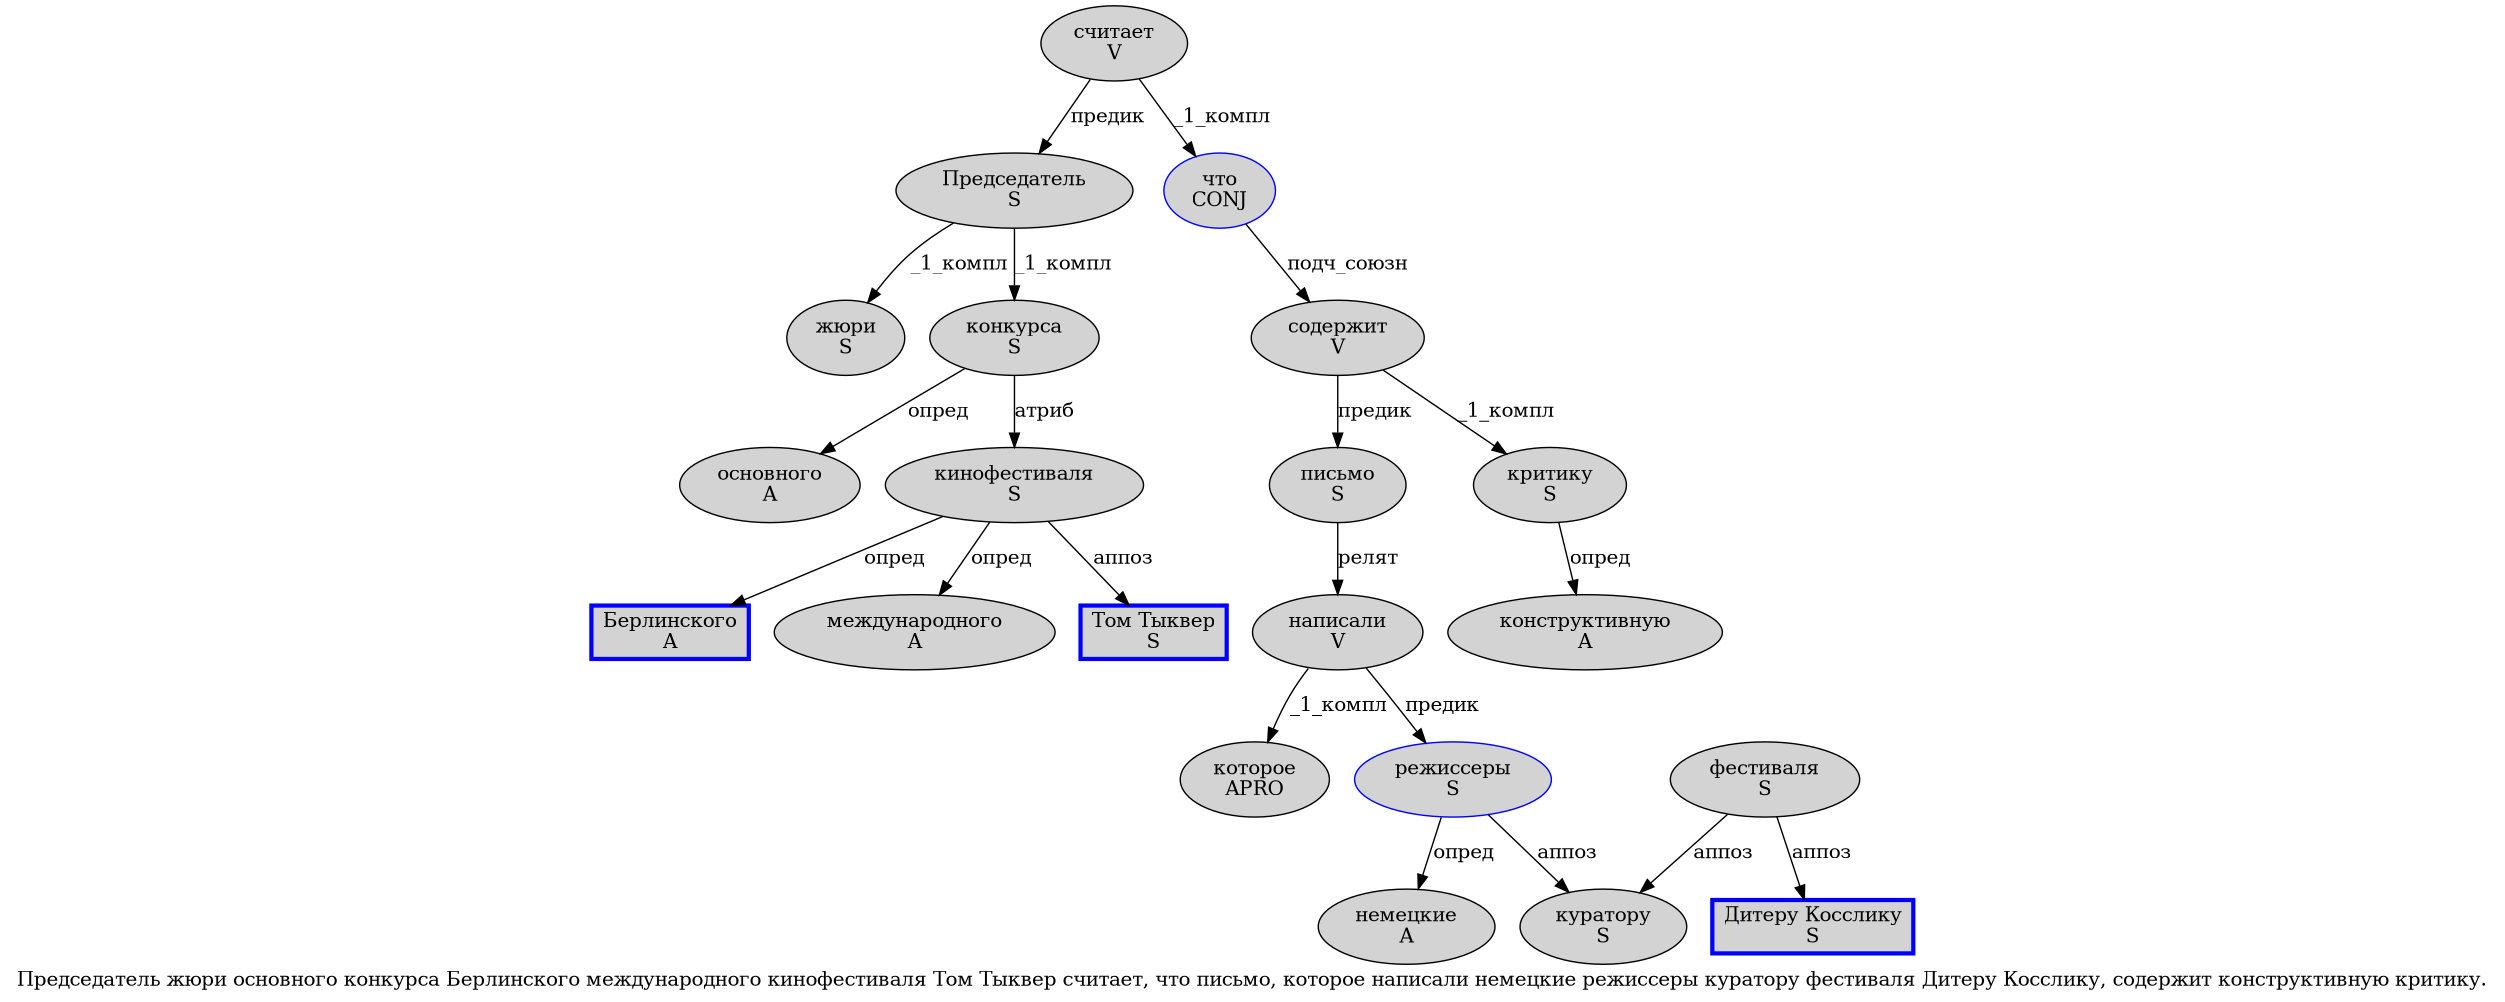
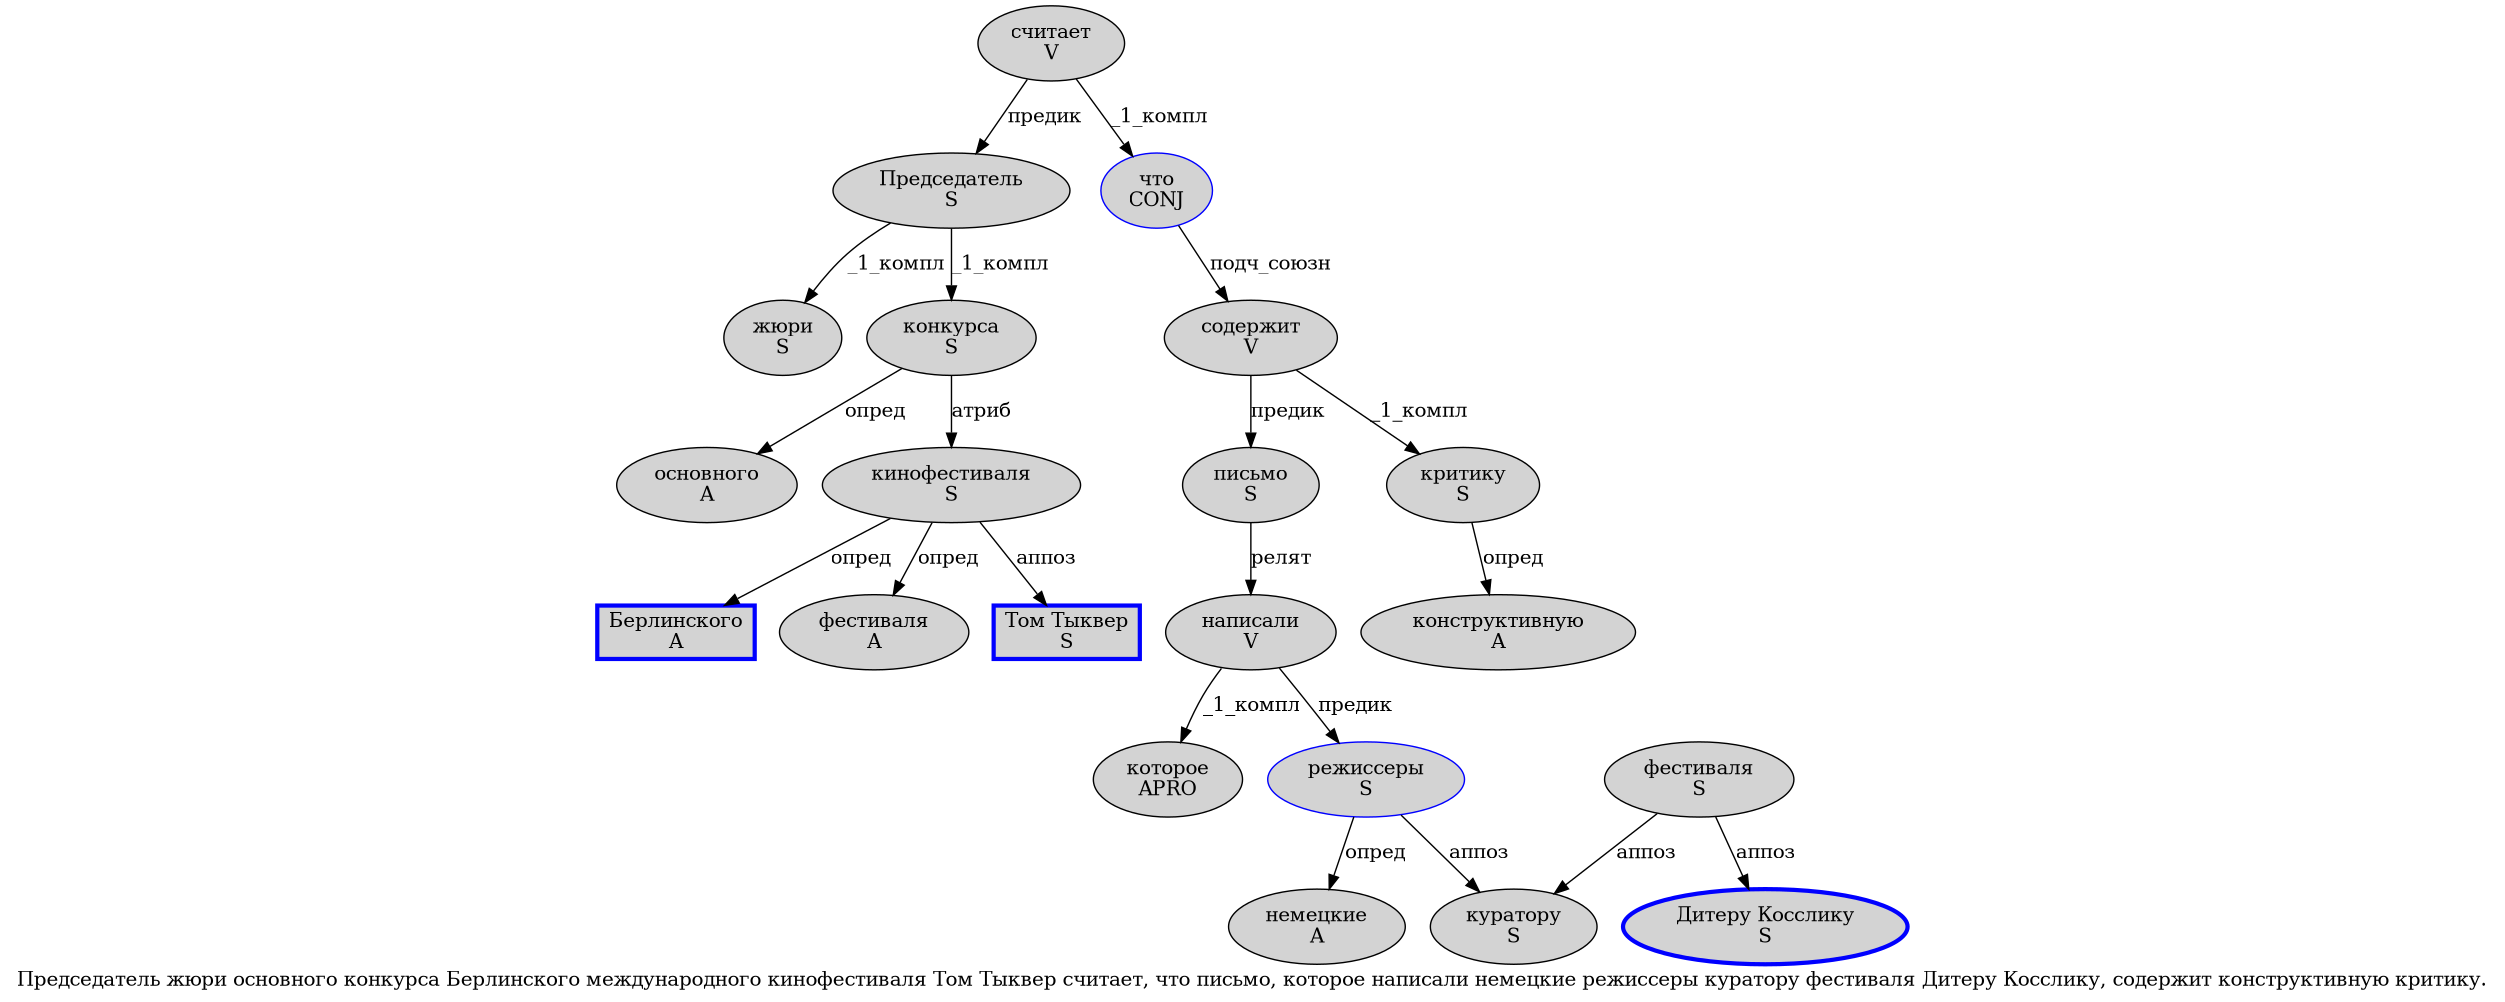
(915, 632) -> (874, 632)
(1813, 927) -> (1765, 927)
